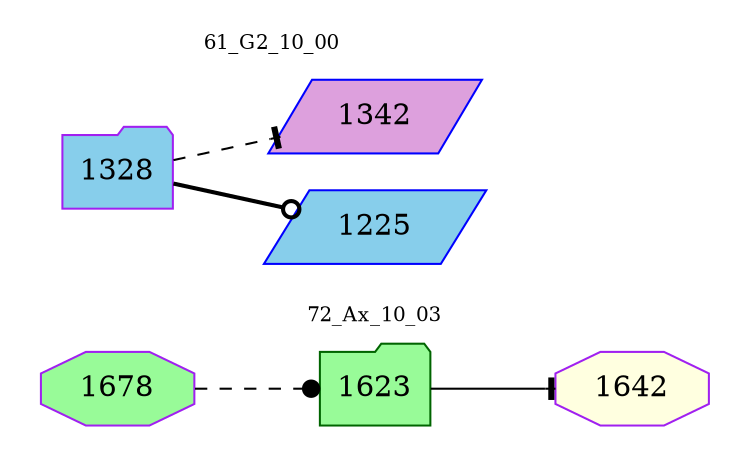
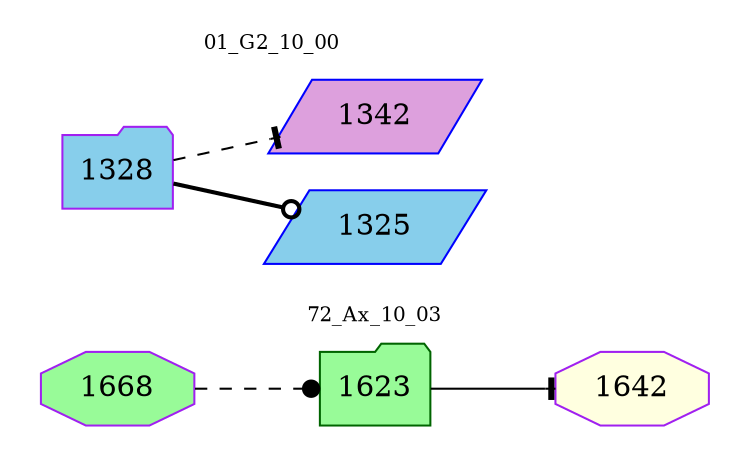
(272, 44) -> (272, 44)
(375, 227) -> (375, 227)
(118, 389) -> (118, 389)
